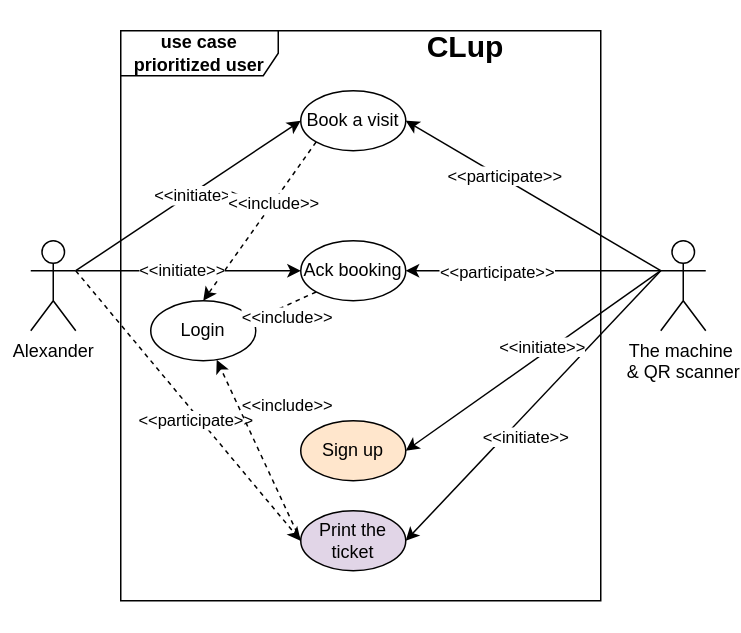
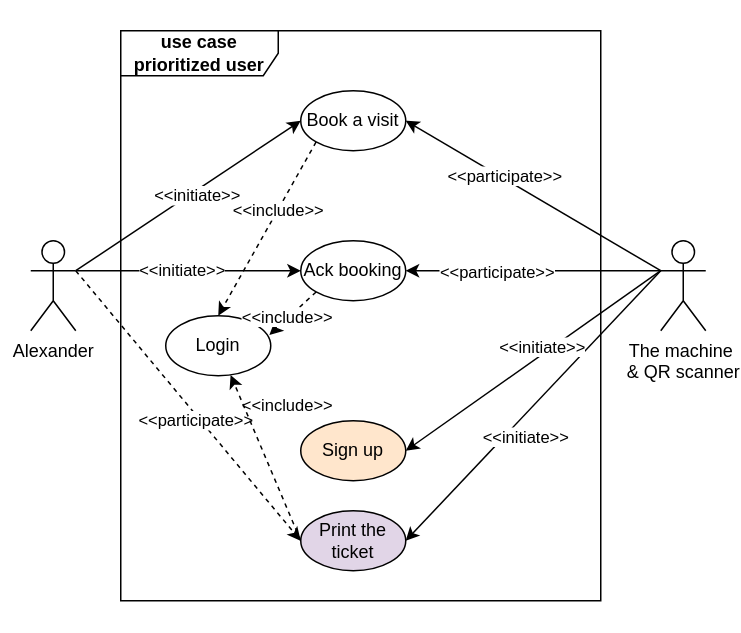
(466, 46) -> none
(203, 331) -> (218, 346)
